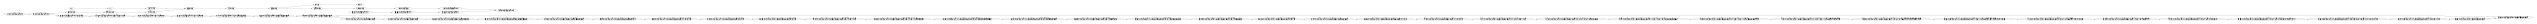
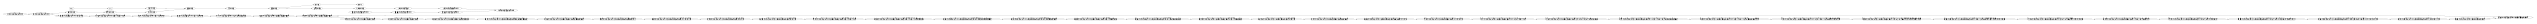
(360, 19) -> (360, 19)
